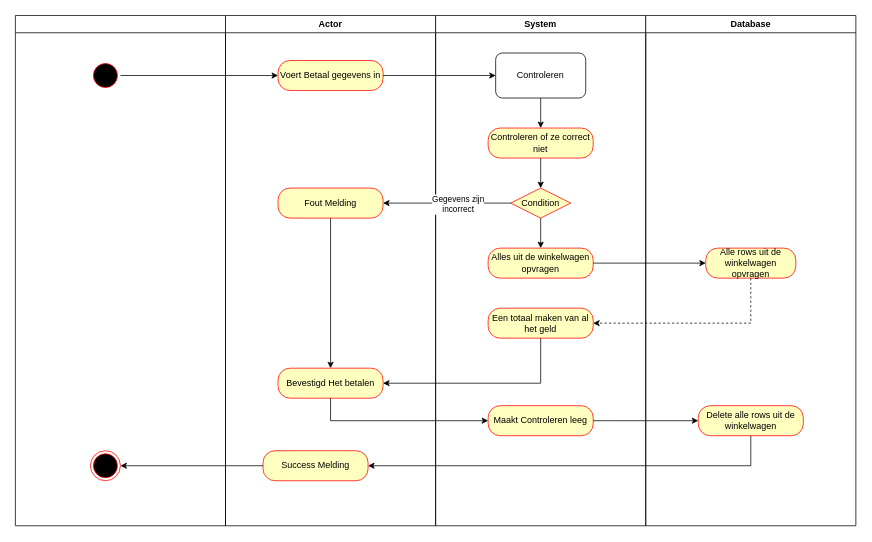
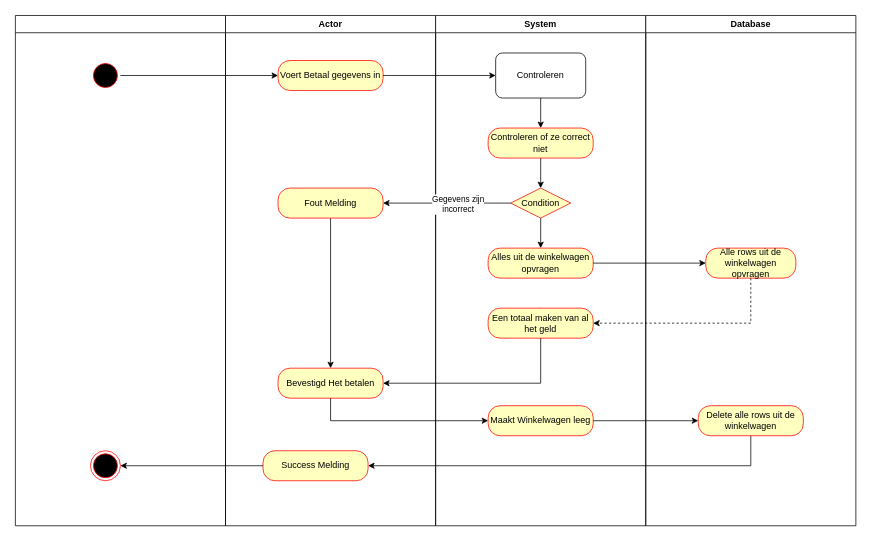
(540, 420) -> (540, 420)
